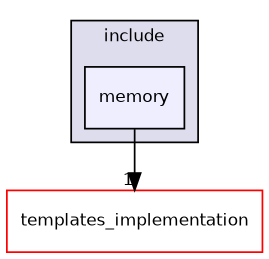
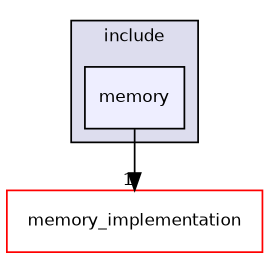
(135, 221) -> (135, 221)
